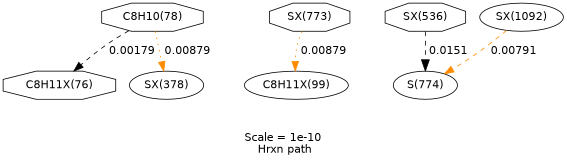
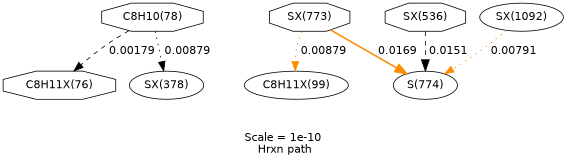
(159, 47) -> (159, 47)
none -> (364, 49)
(480, 51) -> (480, 51)
